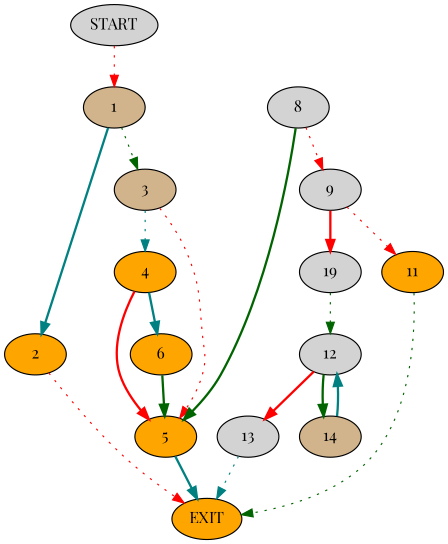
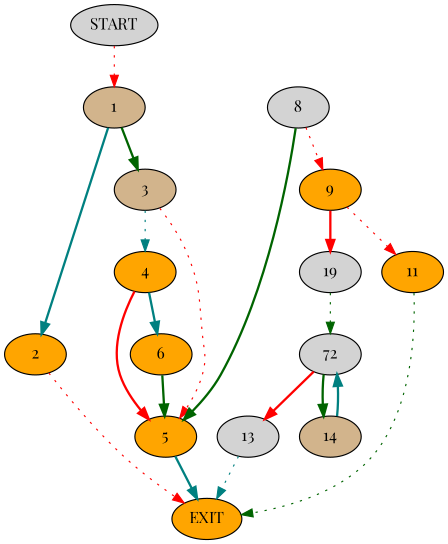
(128, 143) -> (128, 143)
(330, 190) -> (330, 190)
(330, 354) -> (330, 354)
